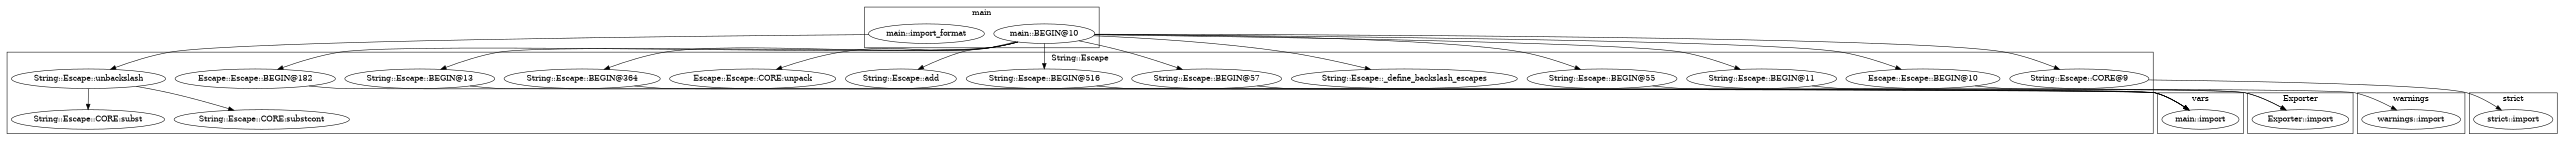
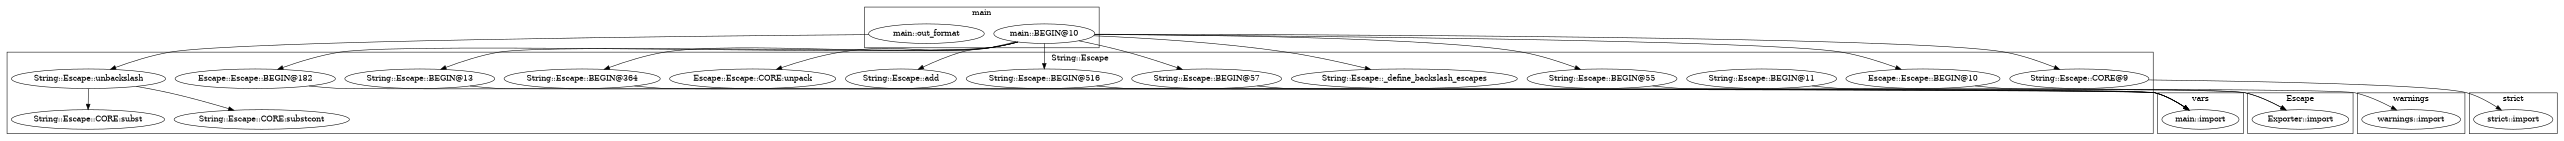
(926, 34) -> (926, 34)
(1496, 42) -> none
(2300, 99) -> (2300, 99)
